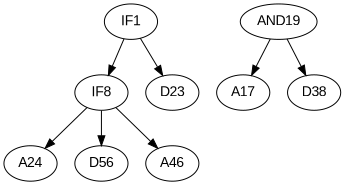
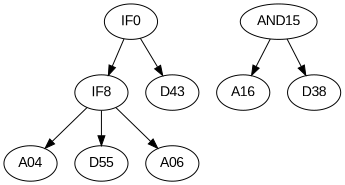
(131, 22) -> (131, 22)
(279, 22) -> (279, 22)
(172, 93) -> (172, 93)
(243, 93) -> (243, 93)
(31, 163) -> (31, 163)
(101, 163) -> (101, 163)
(172, 163) -> (172, 163)
